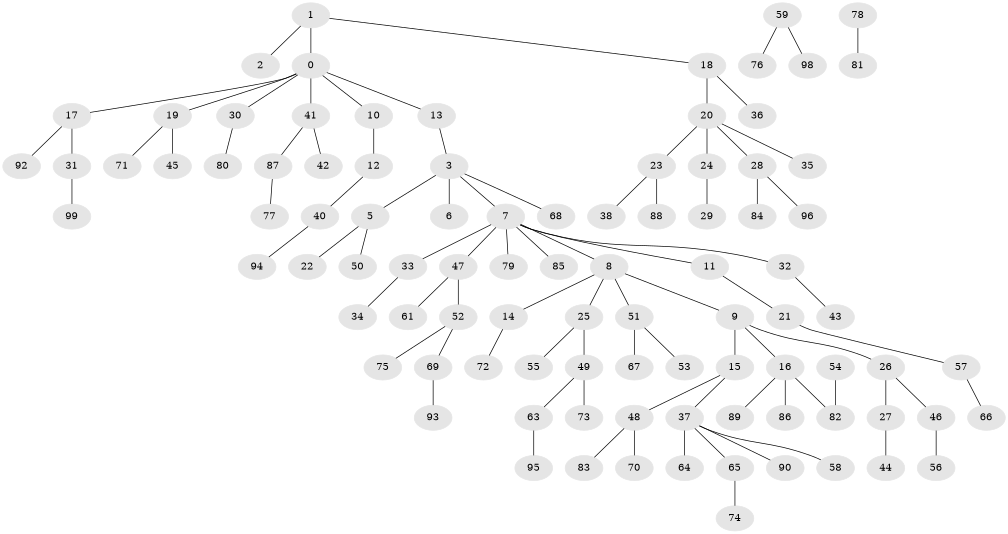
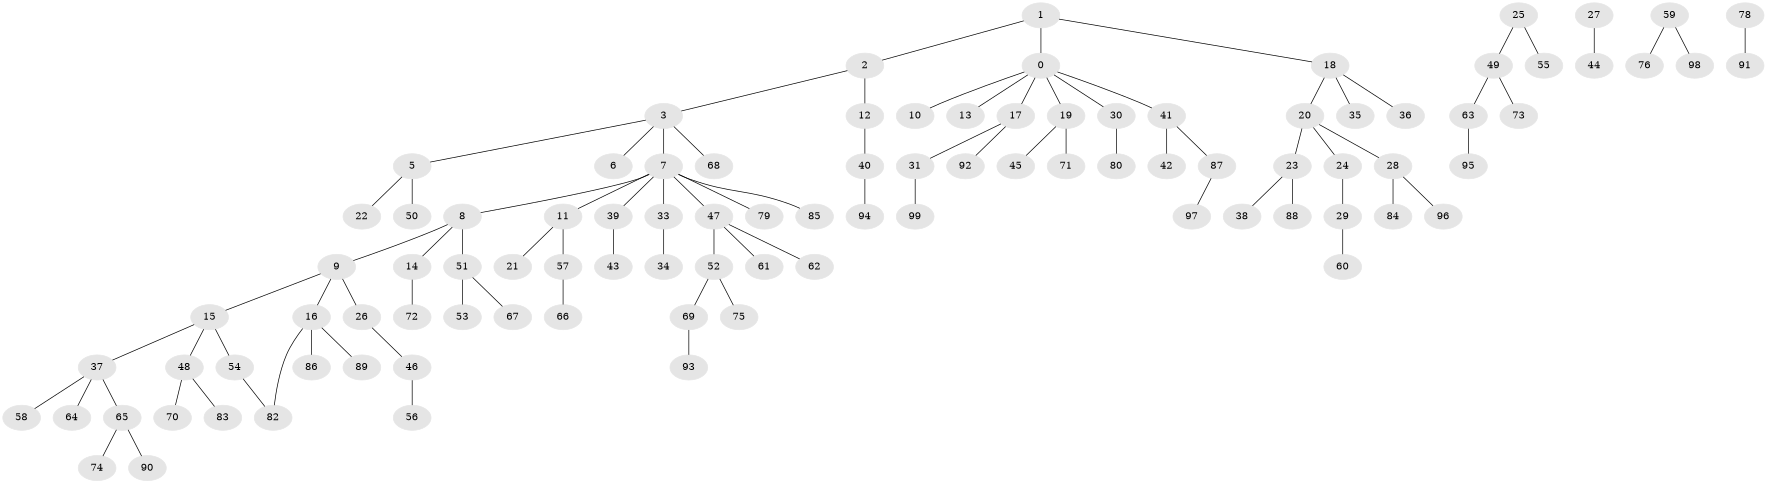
(858, 66) -> (1745, 66)
(374, 141) -> (865, 91)
(443, 141) -> (764, 91)
(757, 141) -> (1343, 91)
(270, 217) -> (1192, 217)
(785, 267) -> (613, 217)
none -> (815, 267)
none -> (1343, 267)
(597, 292) -> none
none -> (222, 342)
(871, 345) -> (563, 242)
(886, 393) -> none
(735, 443) -> (135, 443)
